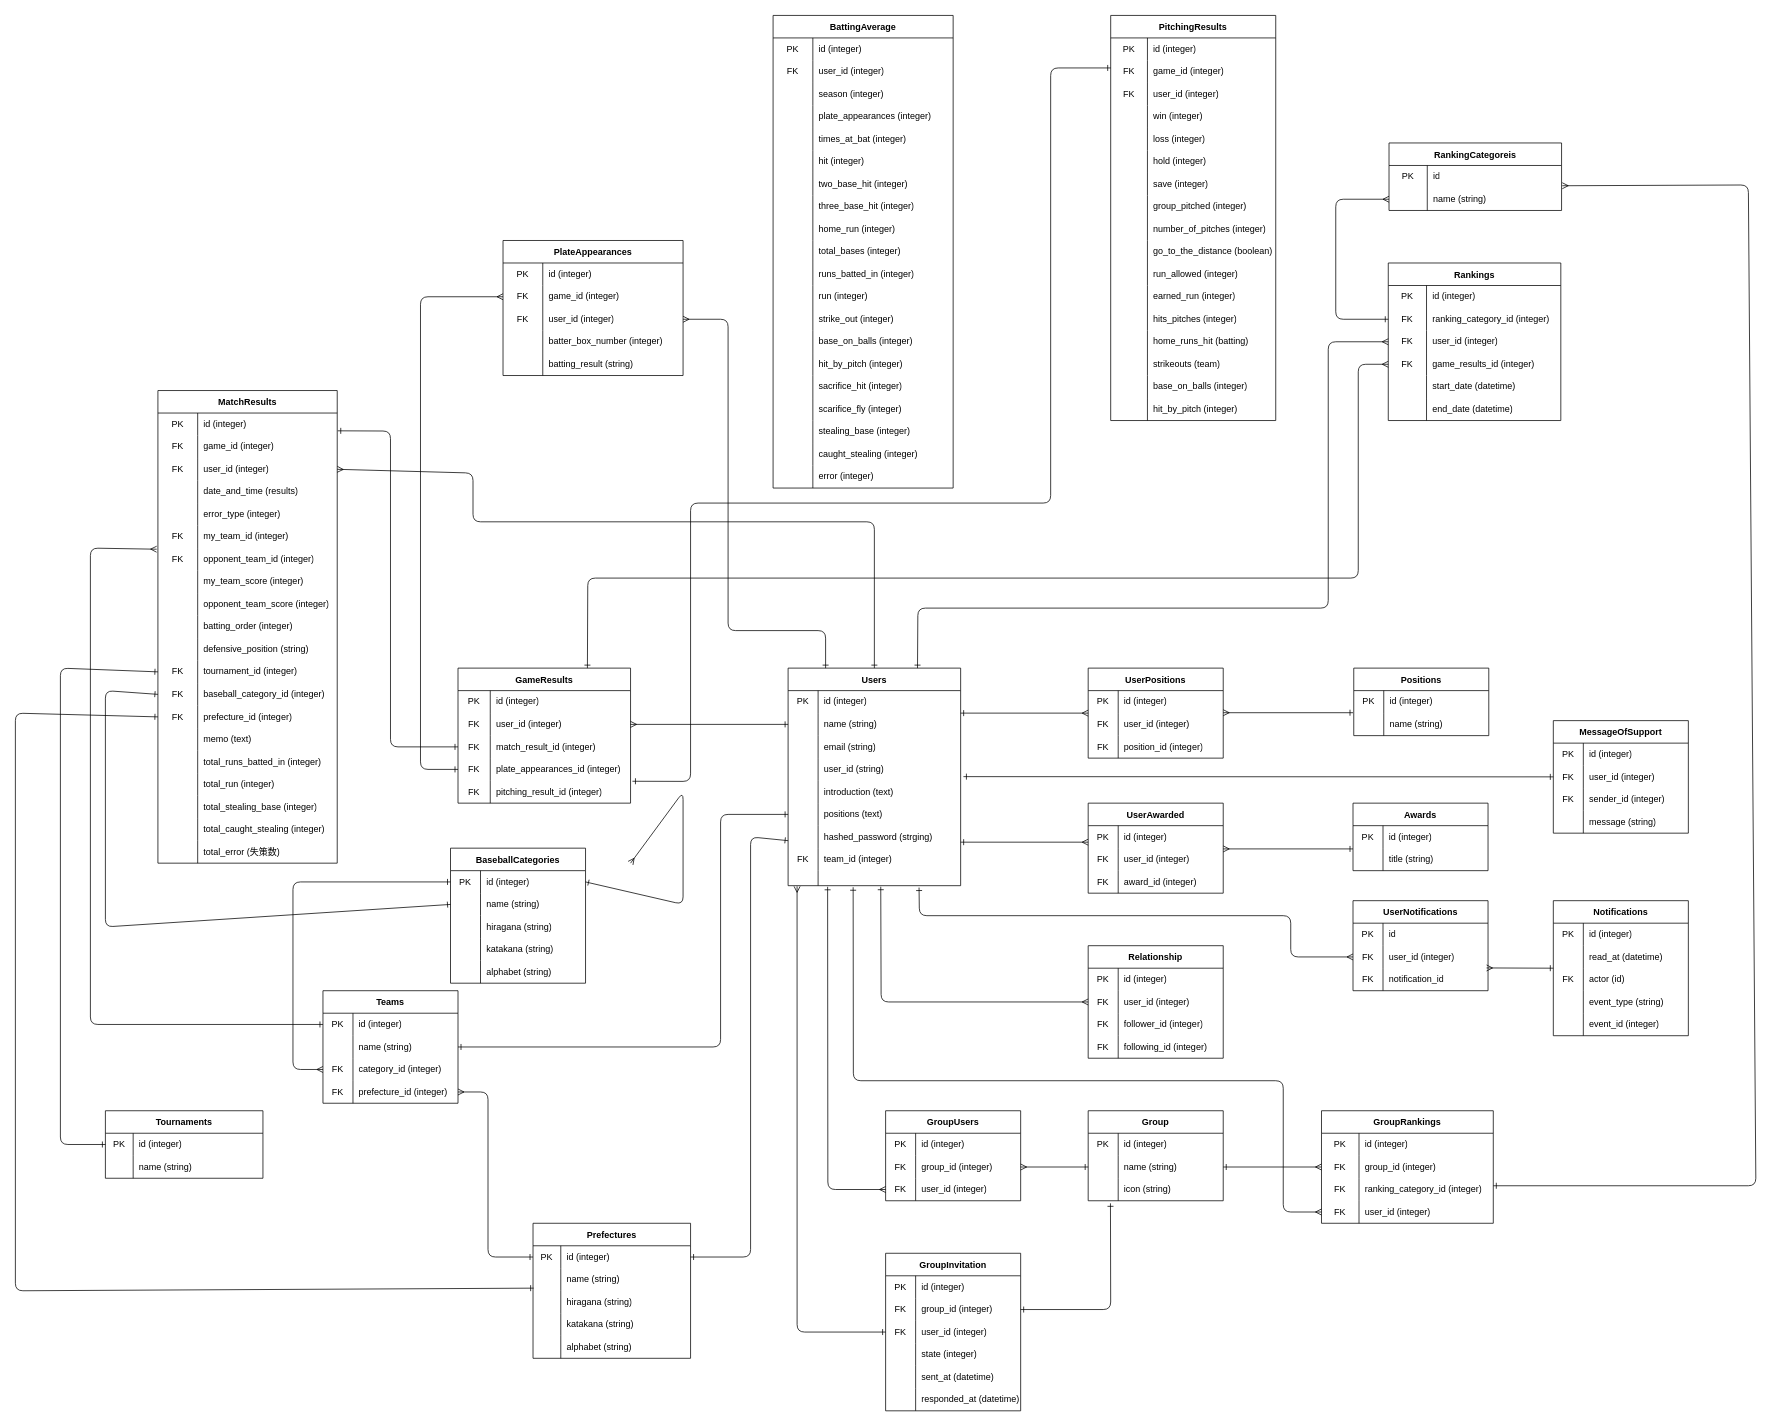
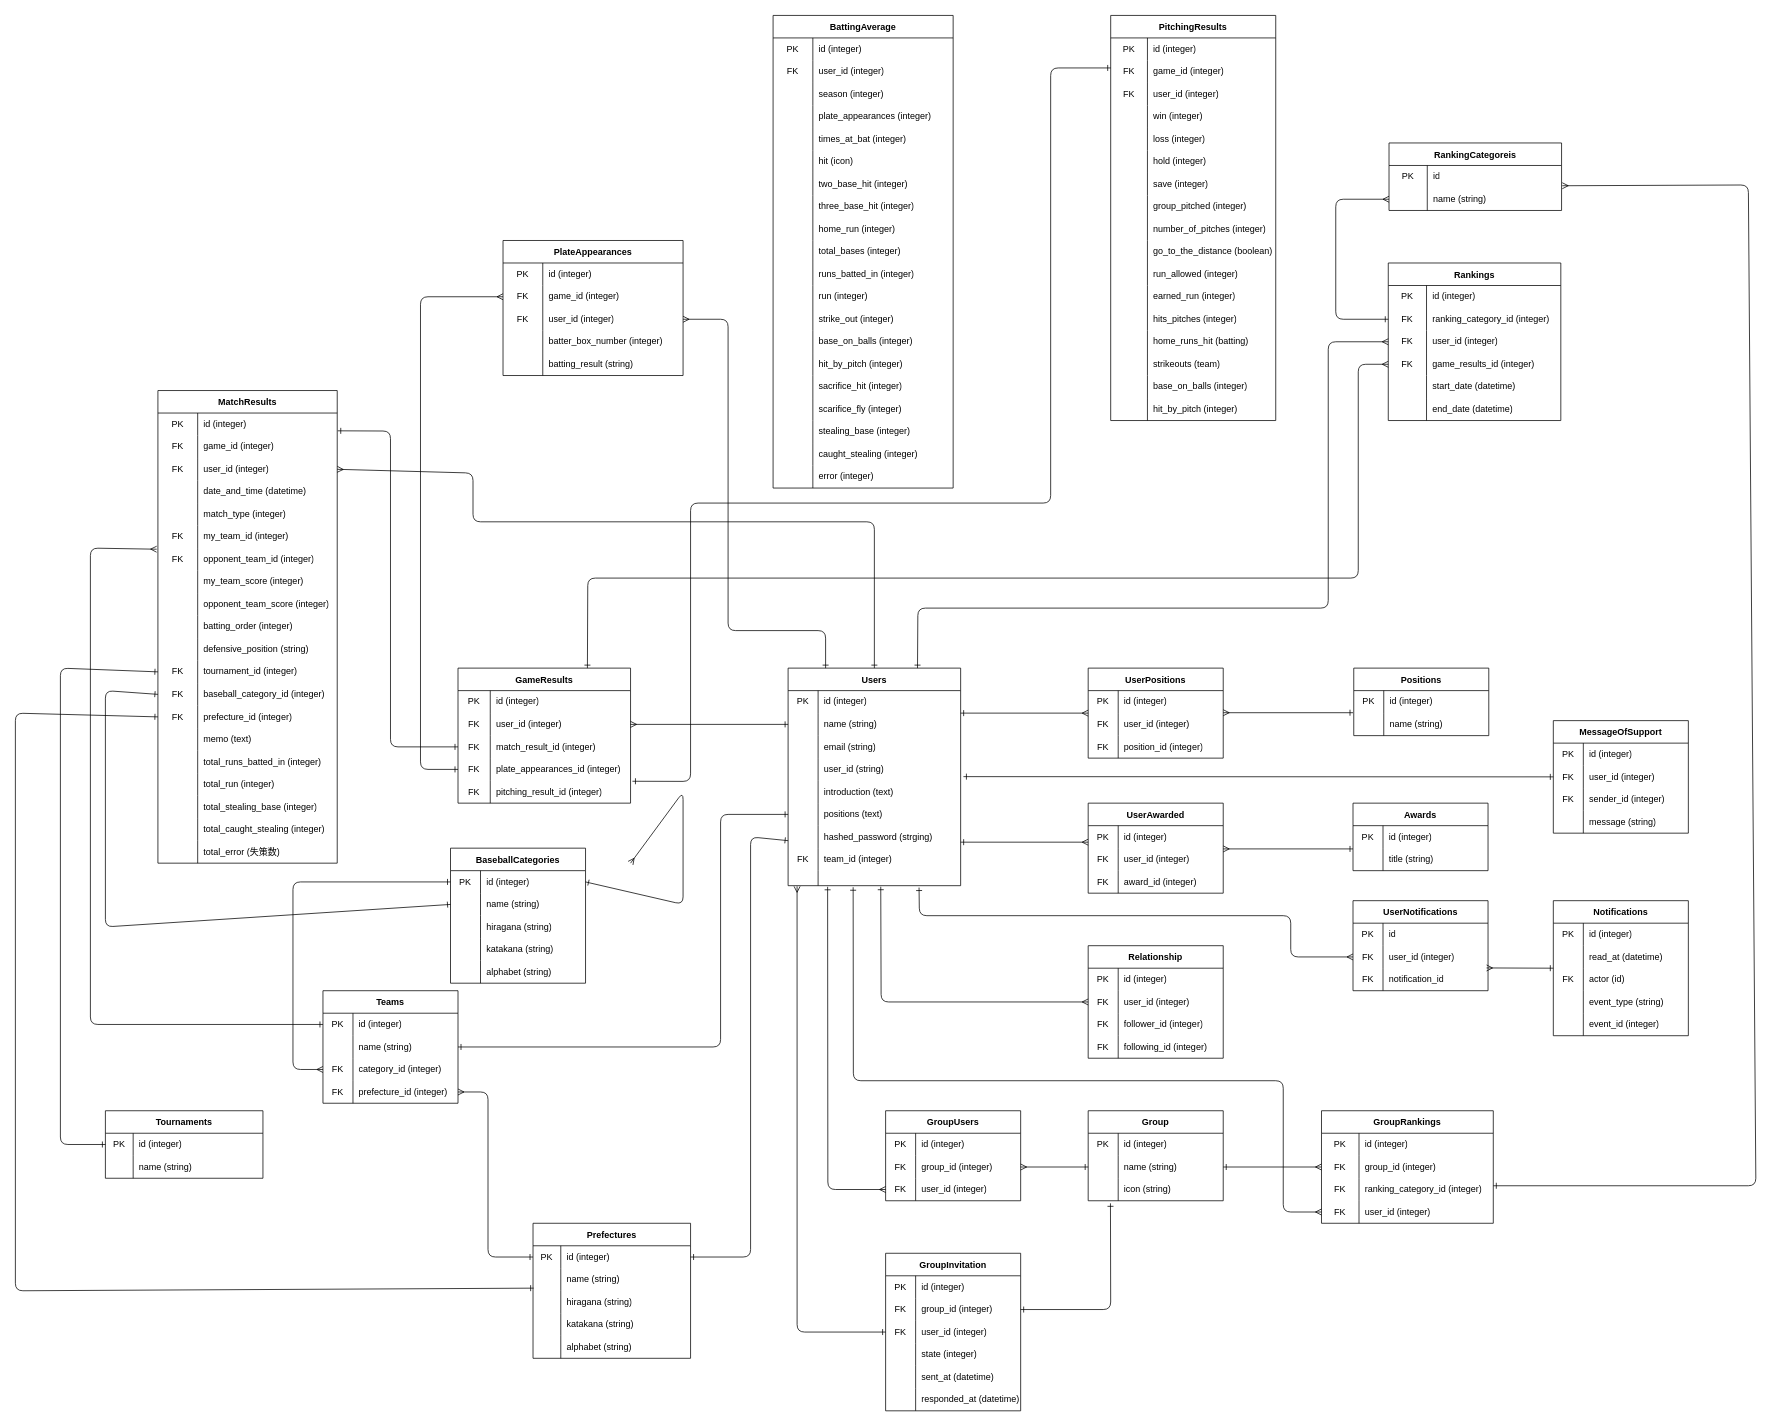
(848, 162) -> (840, 162)
(258, 492) -> (261, 492)
(252, 514) -> (252, 514)
